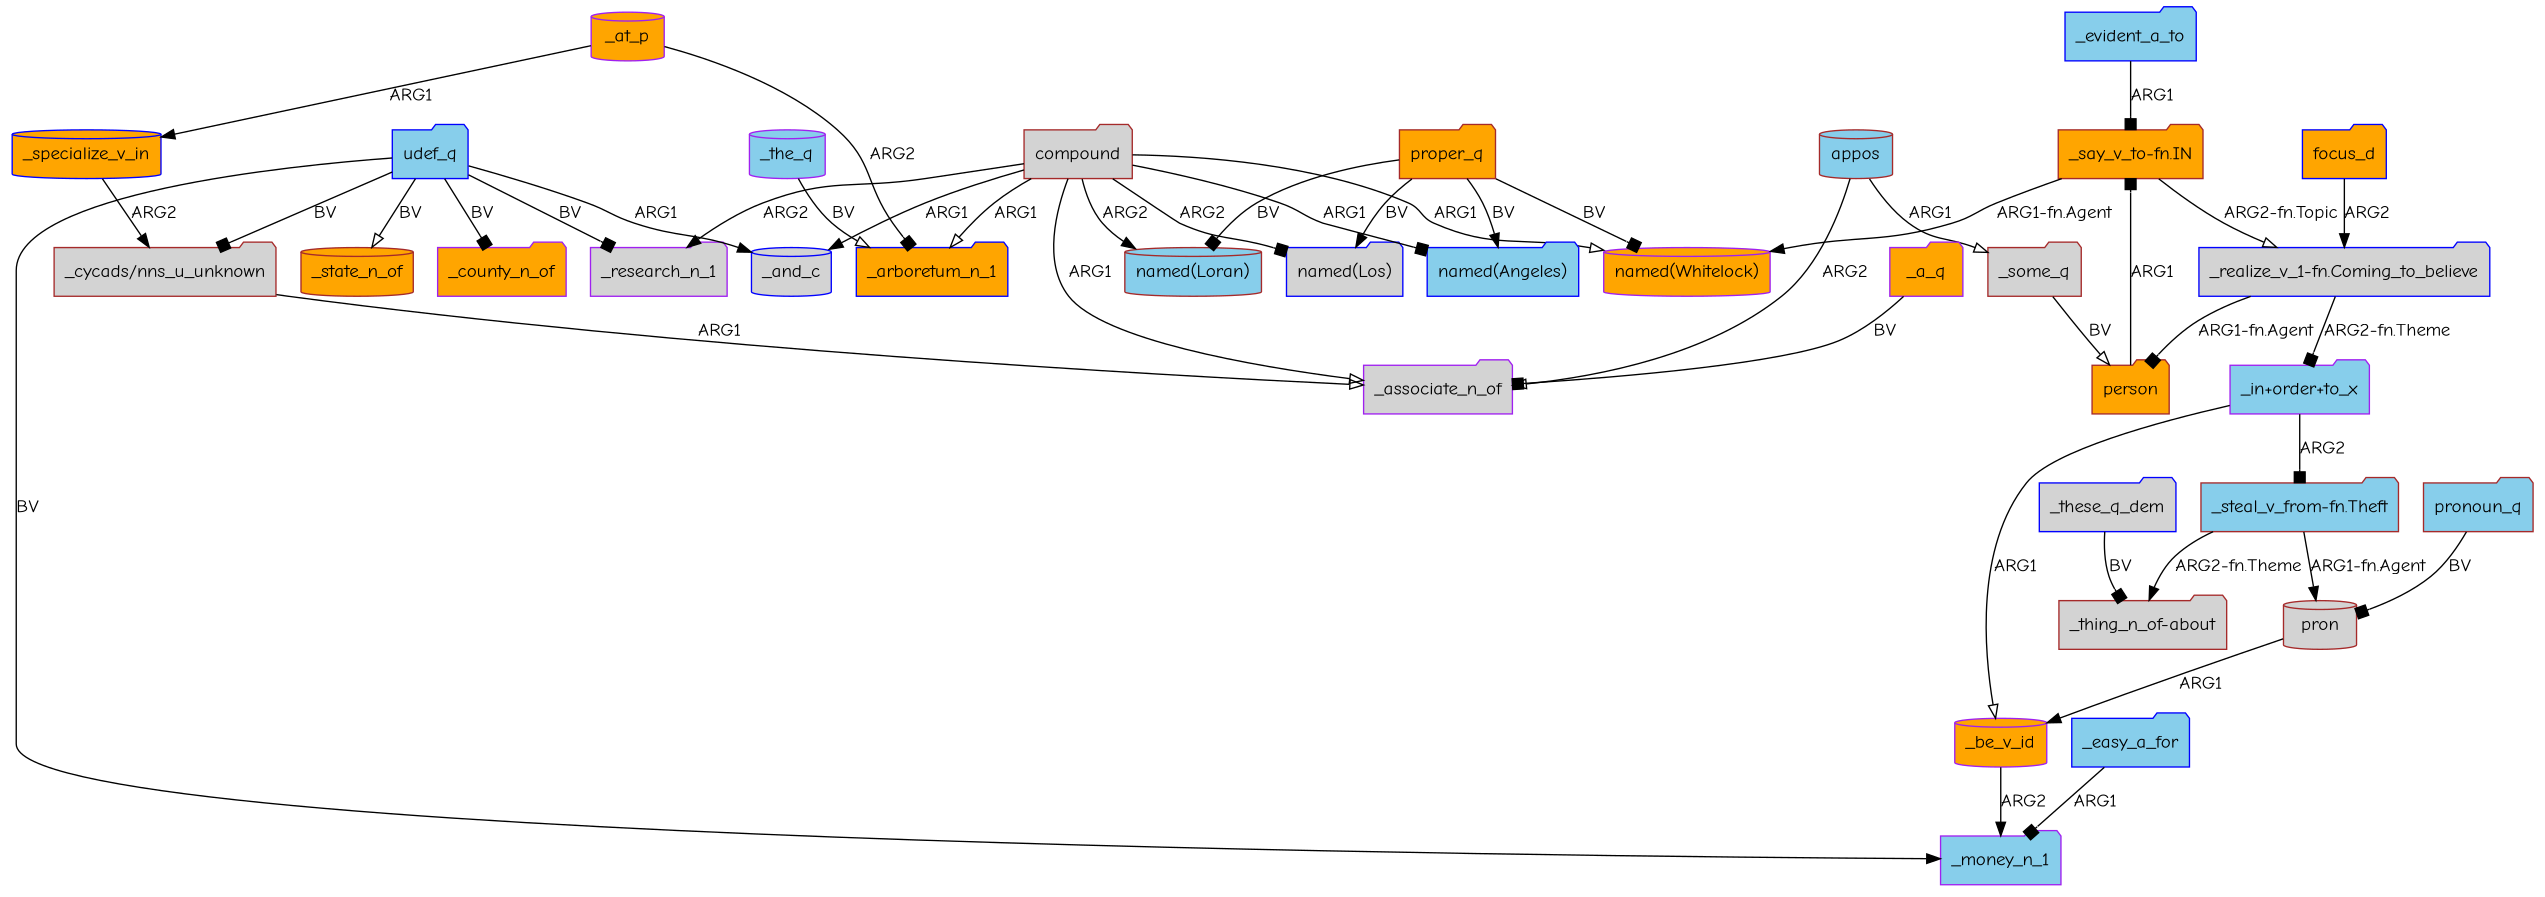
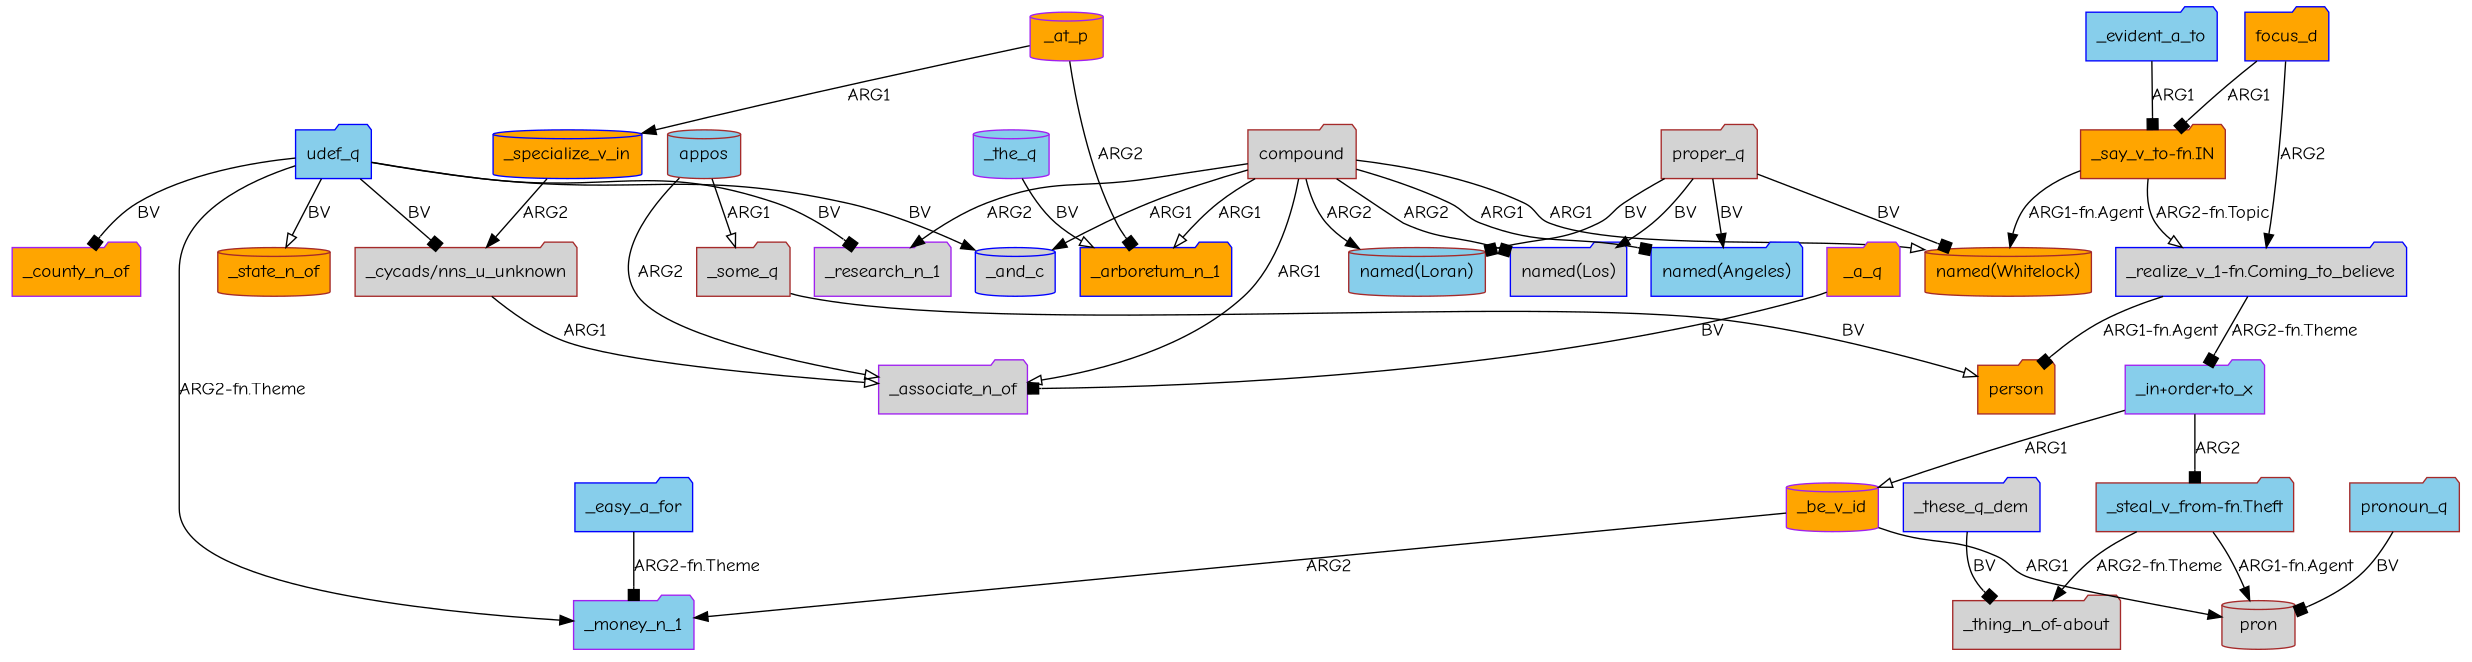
(1447, 154) -> (1709, 154)
(656, 213) -> (920, 213)
(1687, 272) -> (2008, 272)
(2131, 279) -> (2222, 90)
(28, 507) -> (243, 390)
(2171, 678) -> (2040, 580)
(2095, 802) -> (697, 566)
